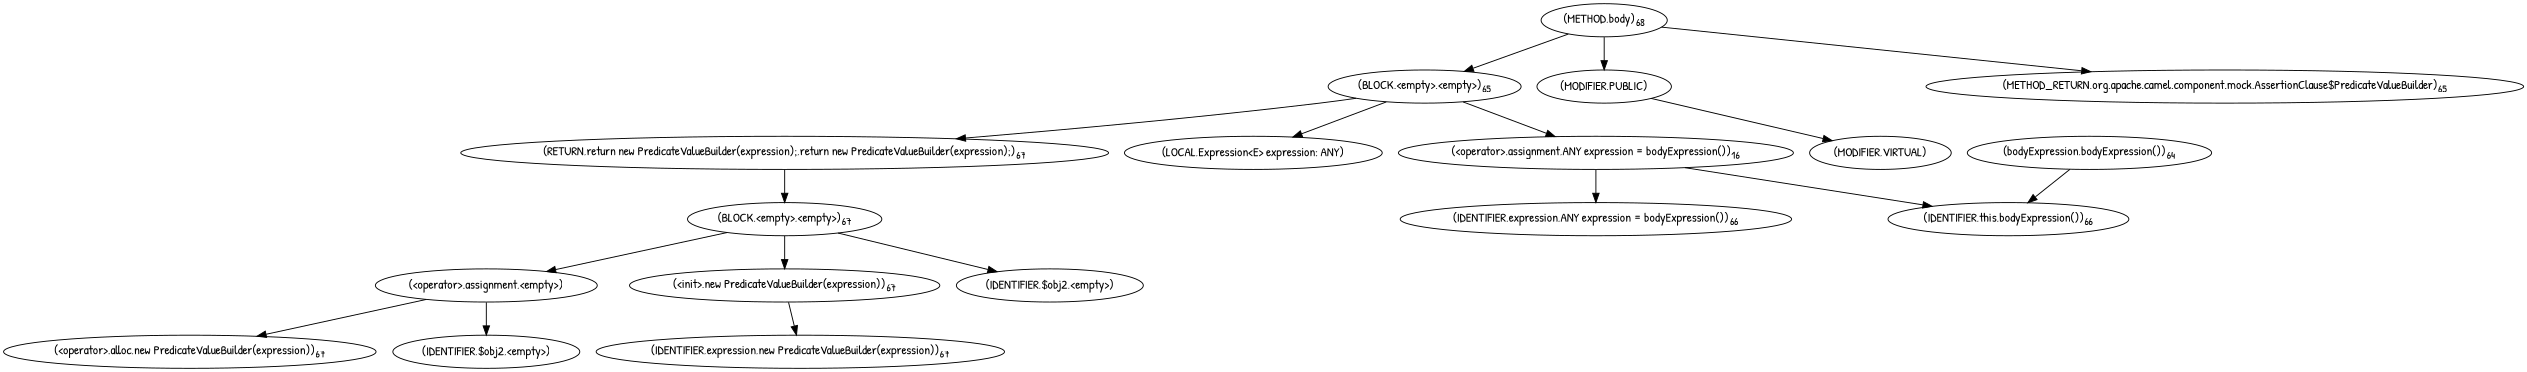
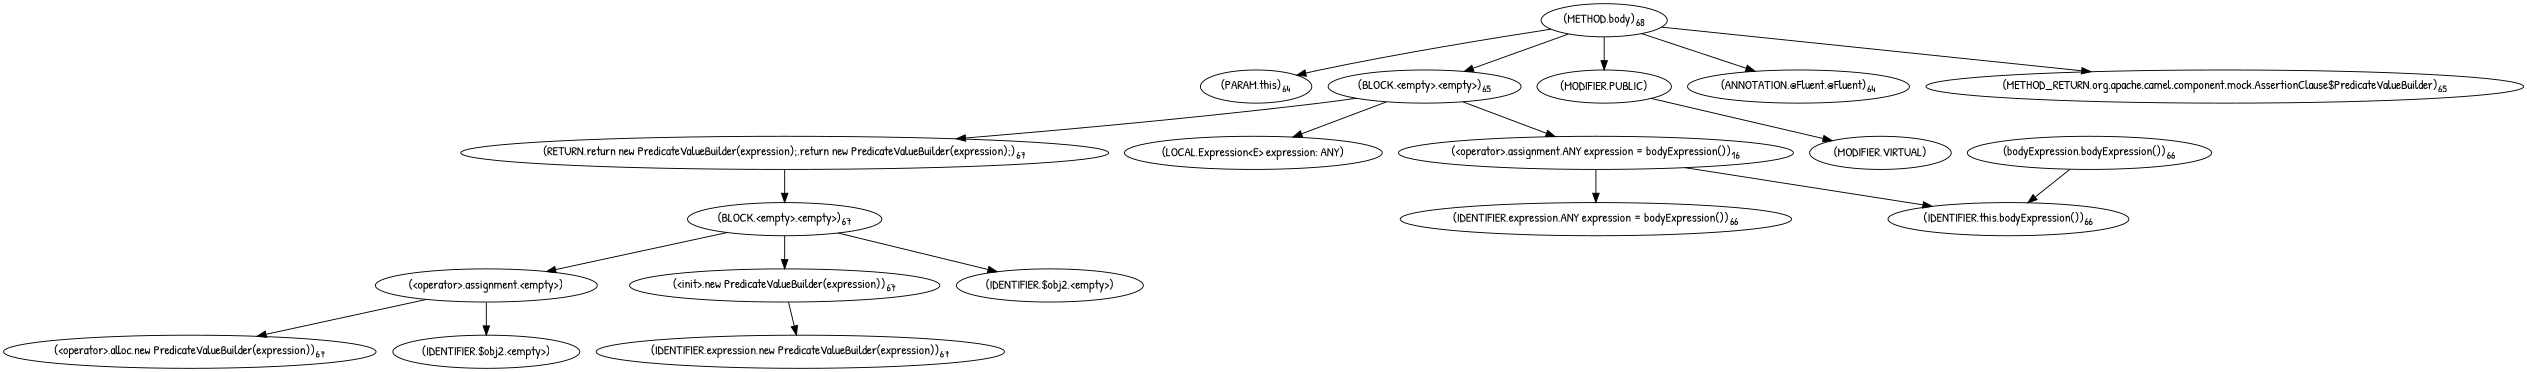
none -> (1256, 87)
none -> (1798, 87)
(2171, 151) -> (2171, 151)
